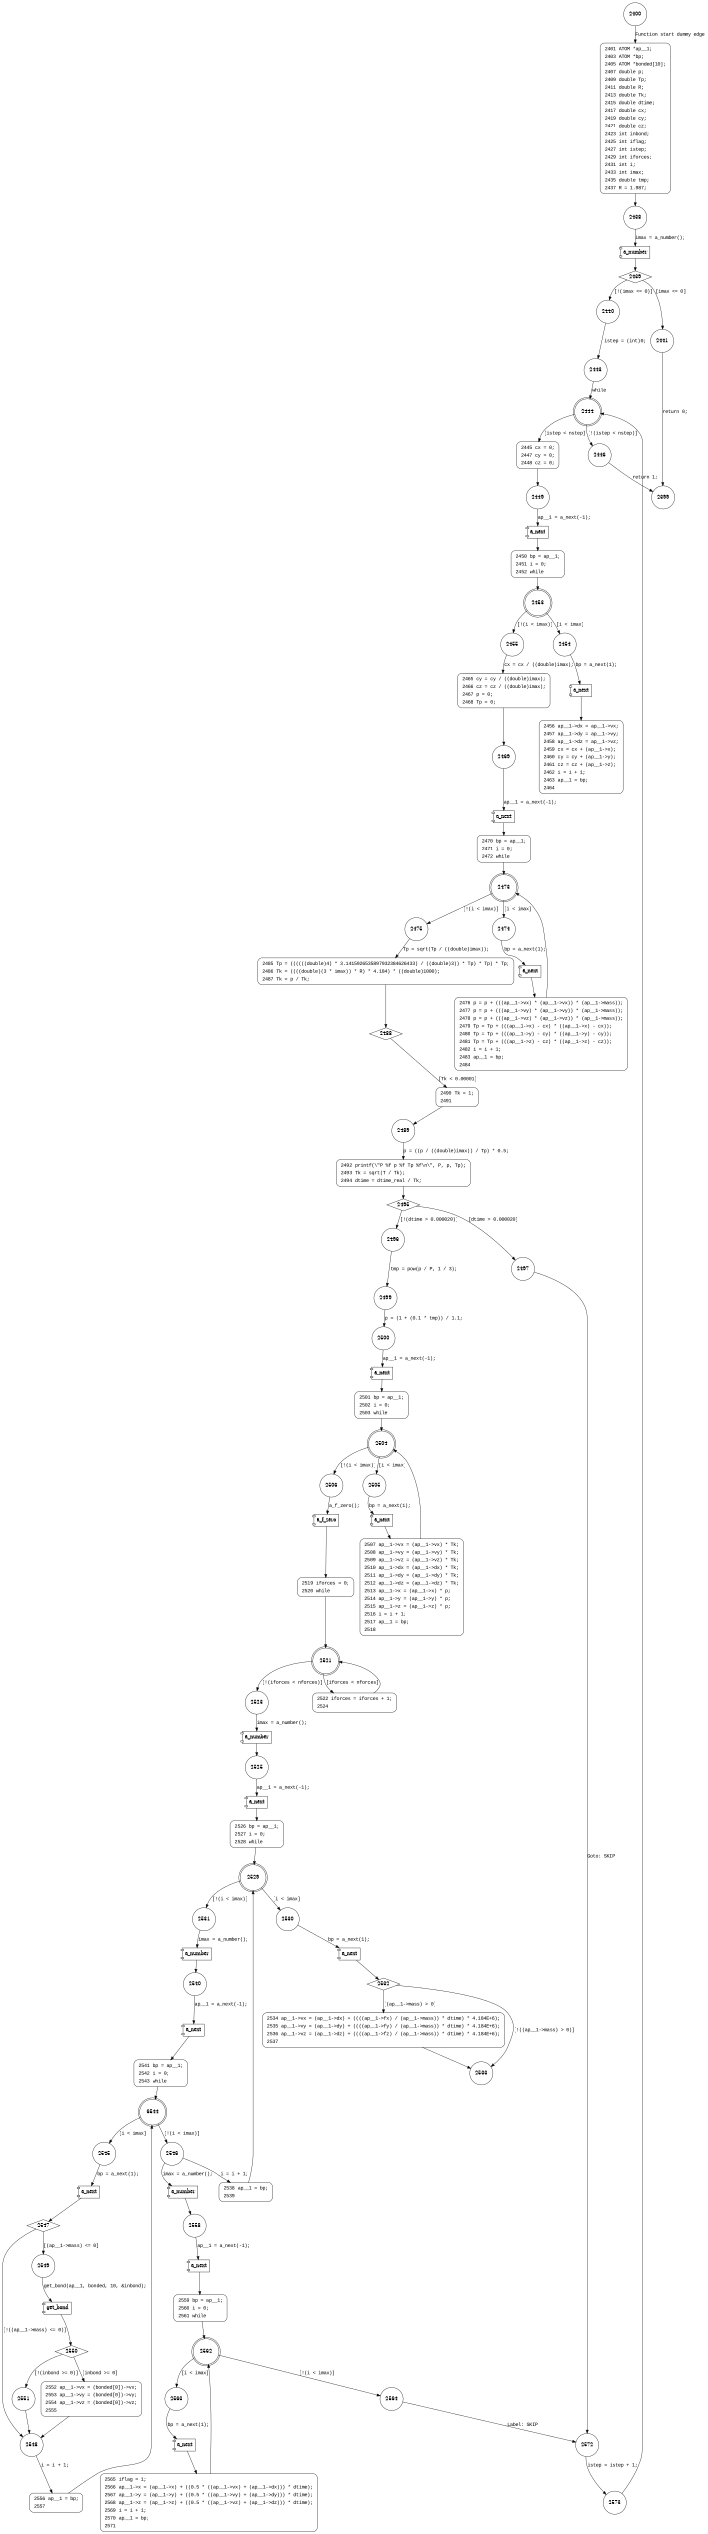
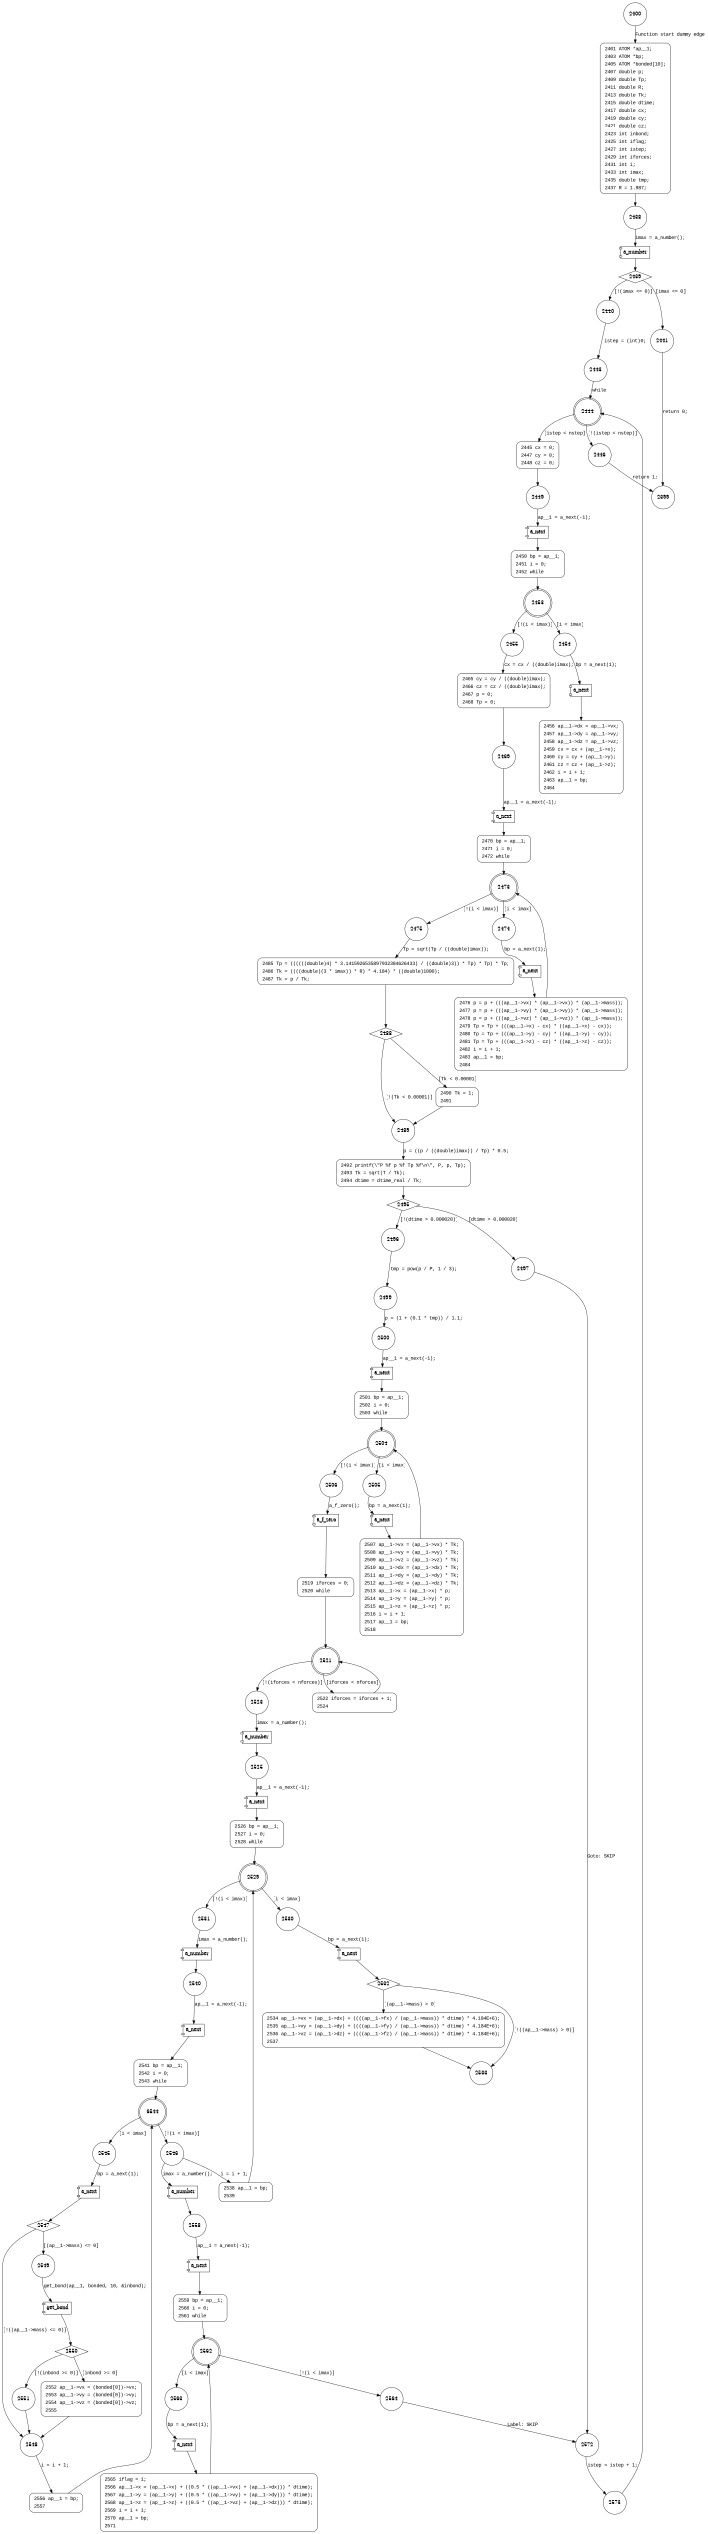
none -> (381, 1081)
(370, 1552) -> (370, 1552)
